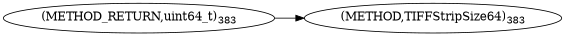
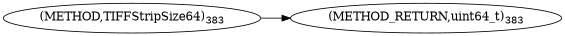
(285, 18) -> (271, 18)
